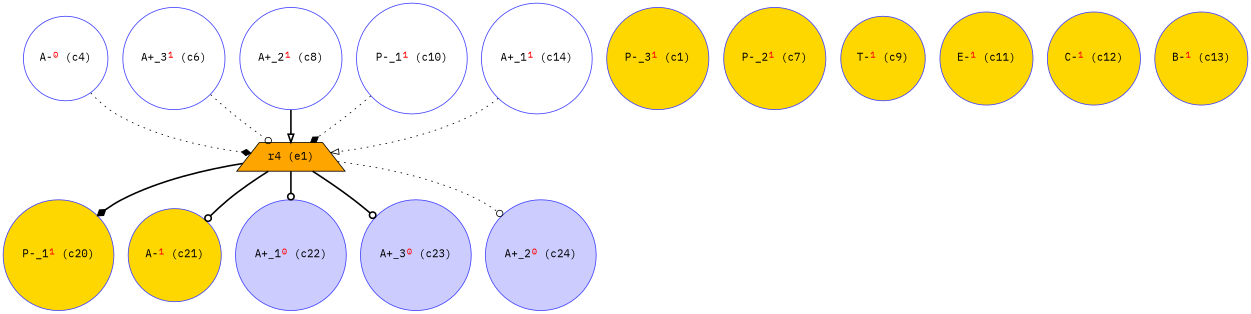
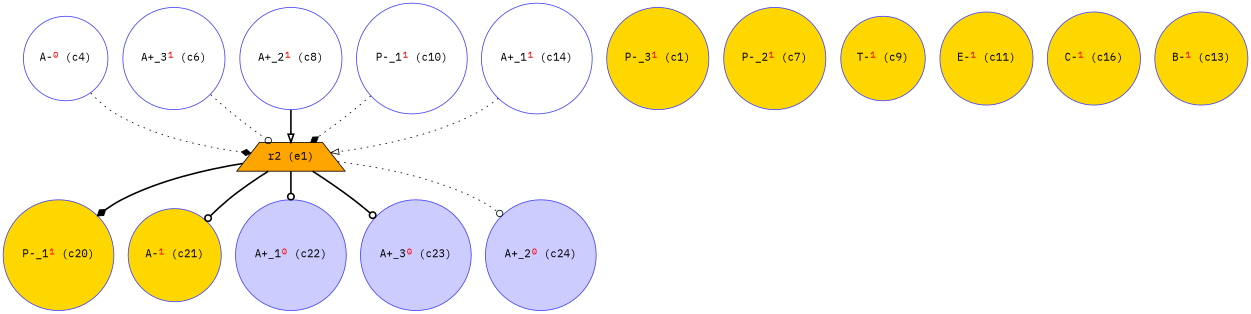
(1103, 57) -> (1103, 57)
(291, 157) -> (291, 157)
